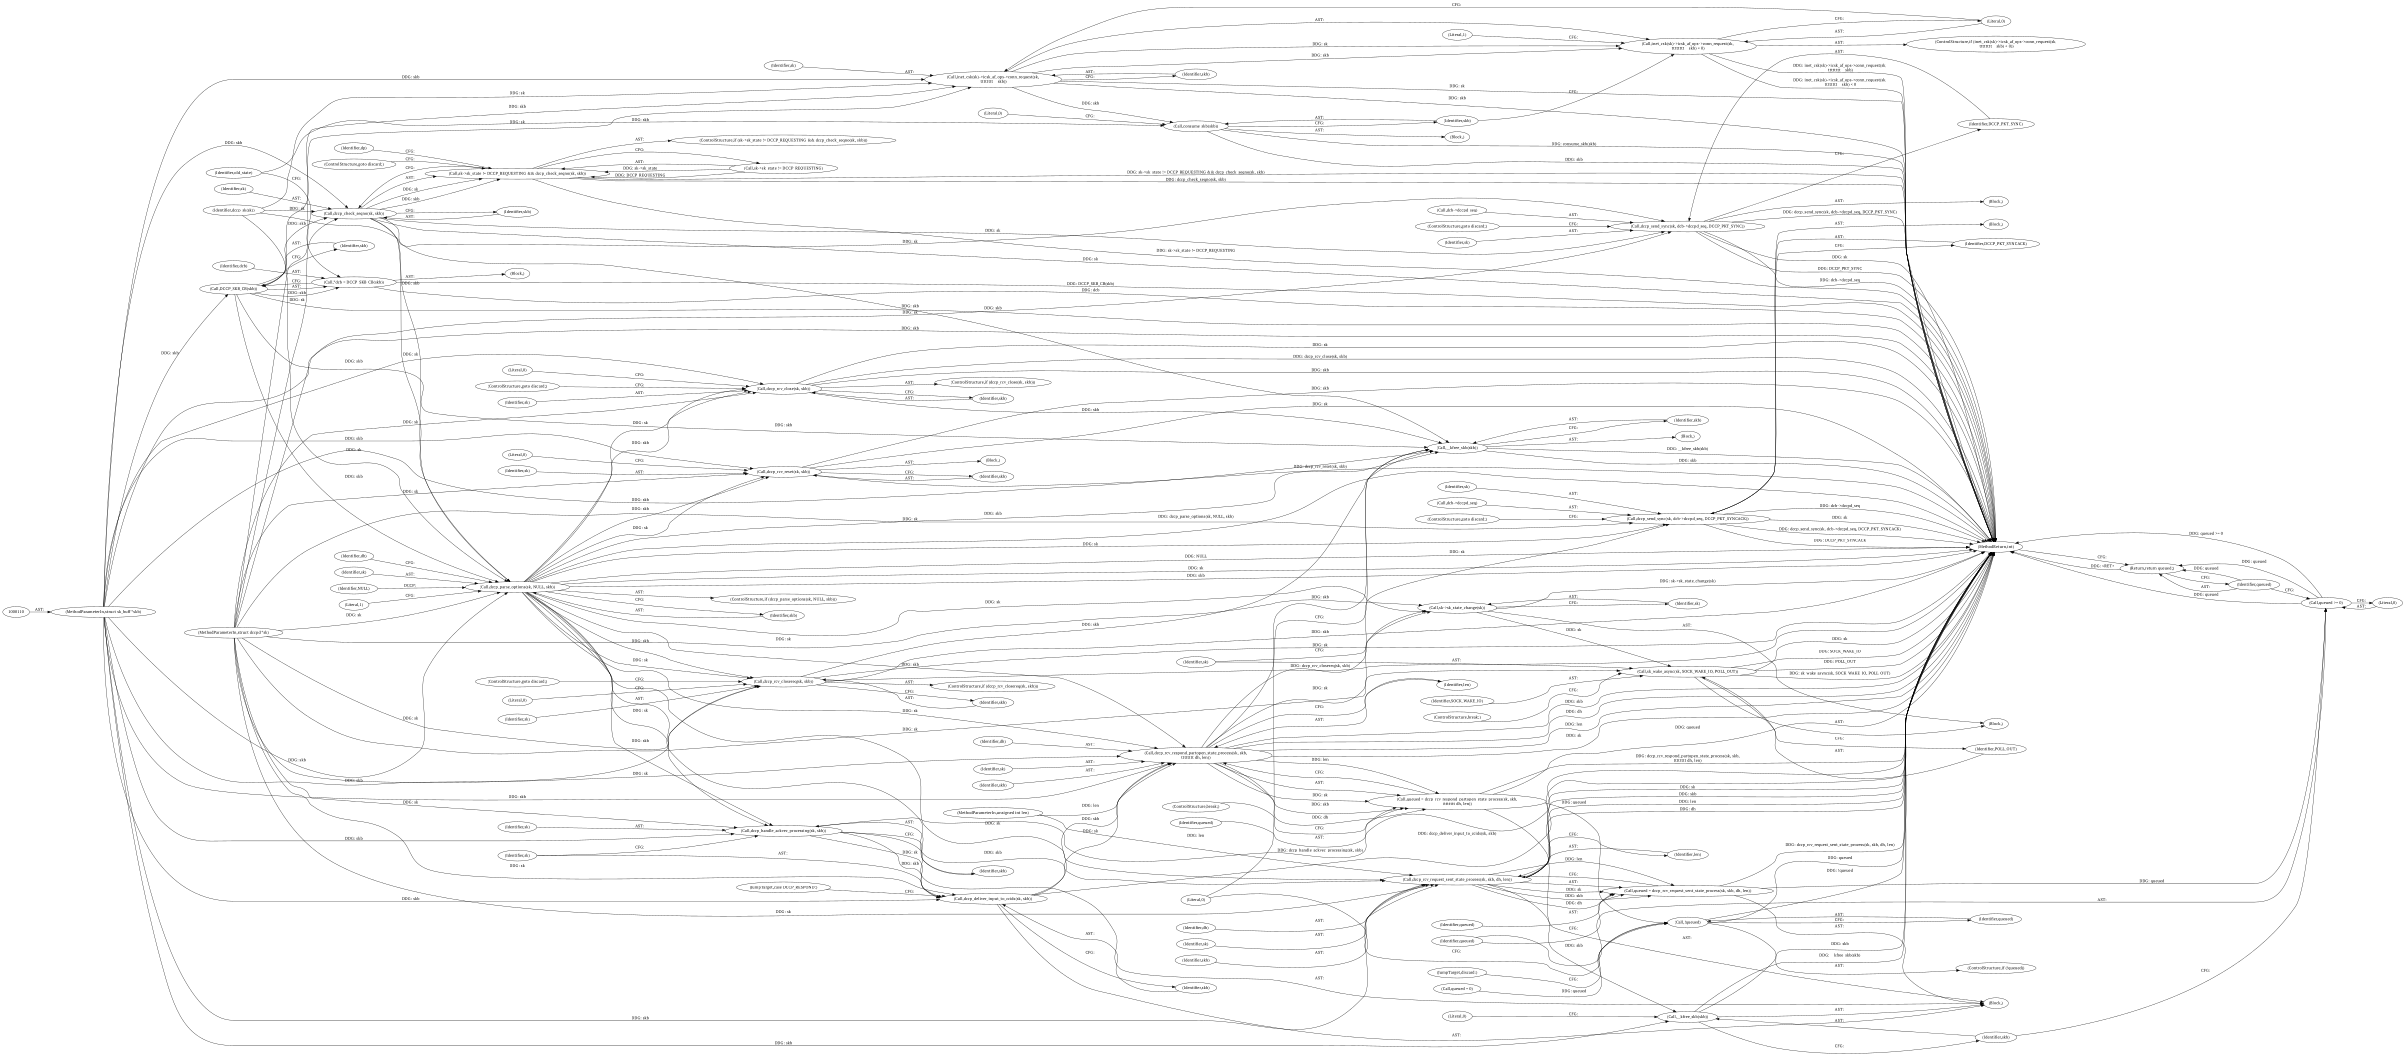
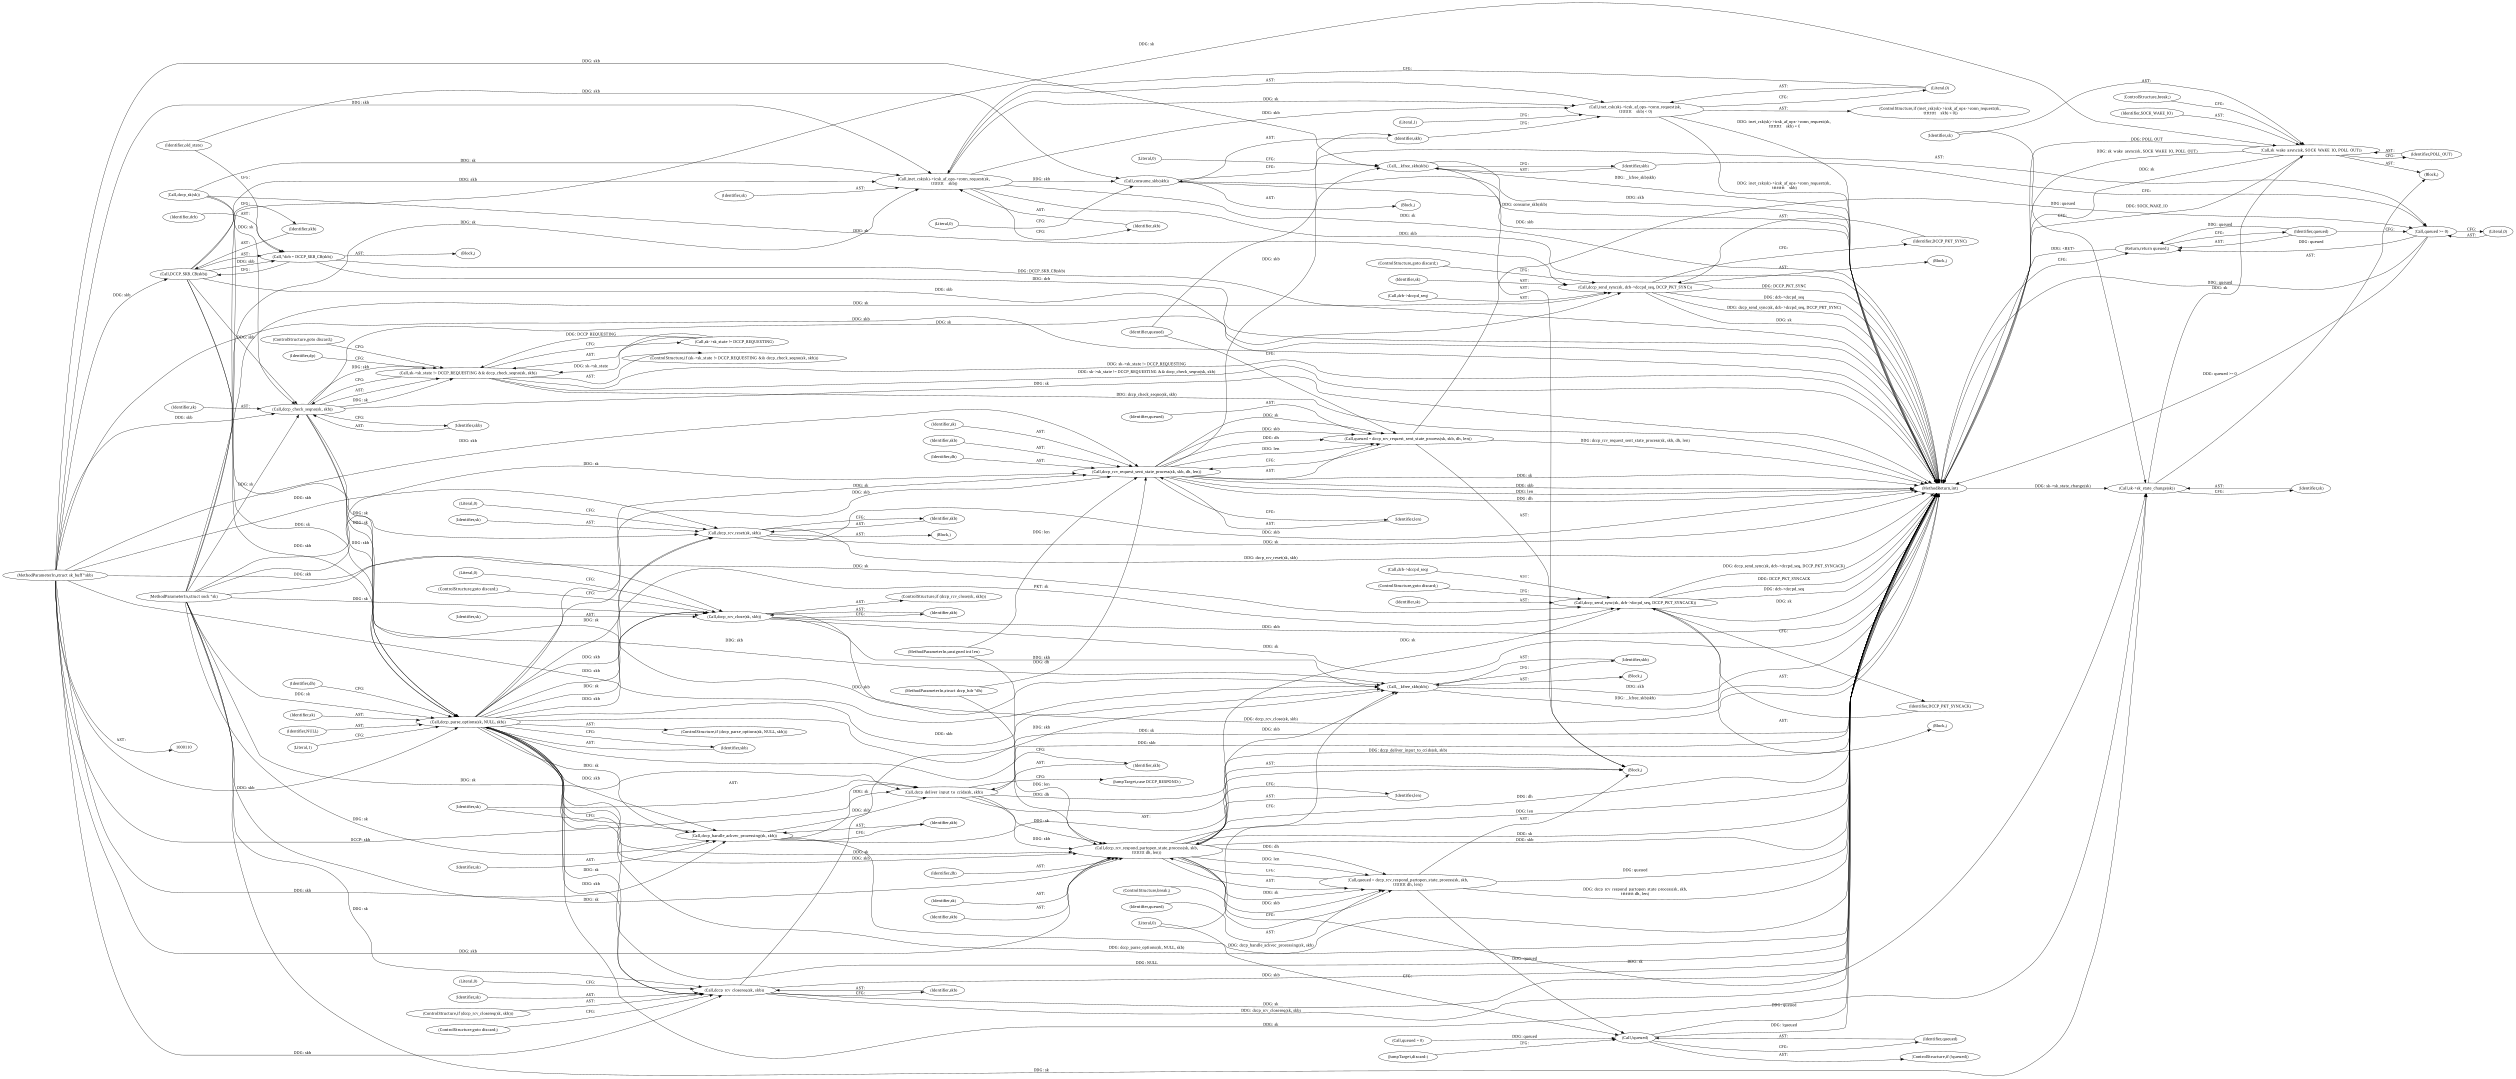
(234, 210) -> (184, 195)
(1091, 544) -> (1041, 587)
(1739, 585) -> (2036, 488)
(411, 586) -> (360, 726)
(39, 612) -> (80, 701)
(234, 633) -> (184, 597)
(877, 684) -> (610, 1004)
none -> (944, 691)
(884, 893) -> (1034, 780)
(411, 899) -> (360, 840)
